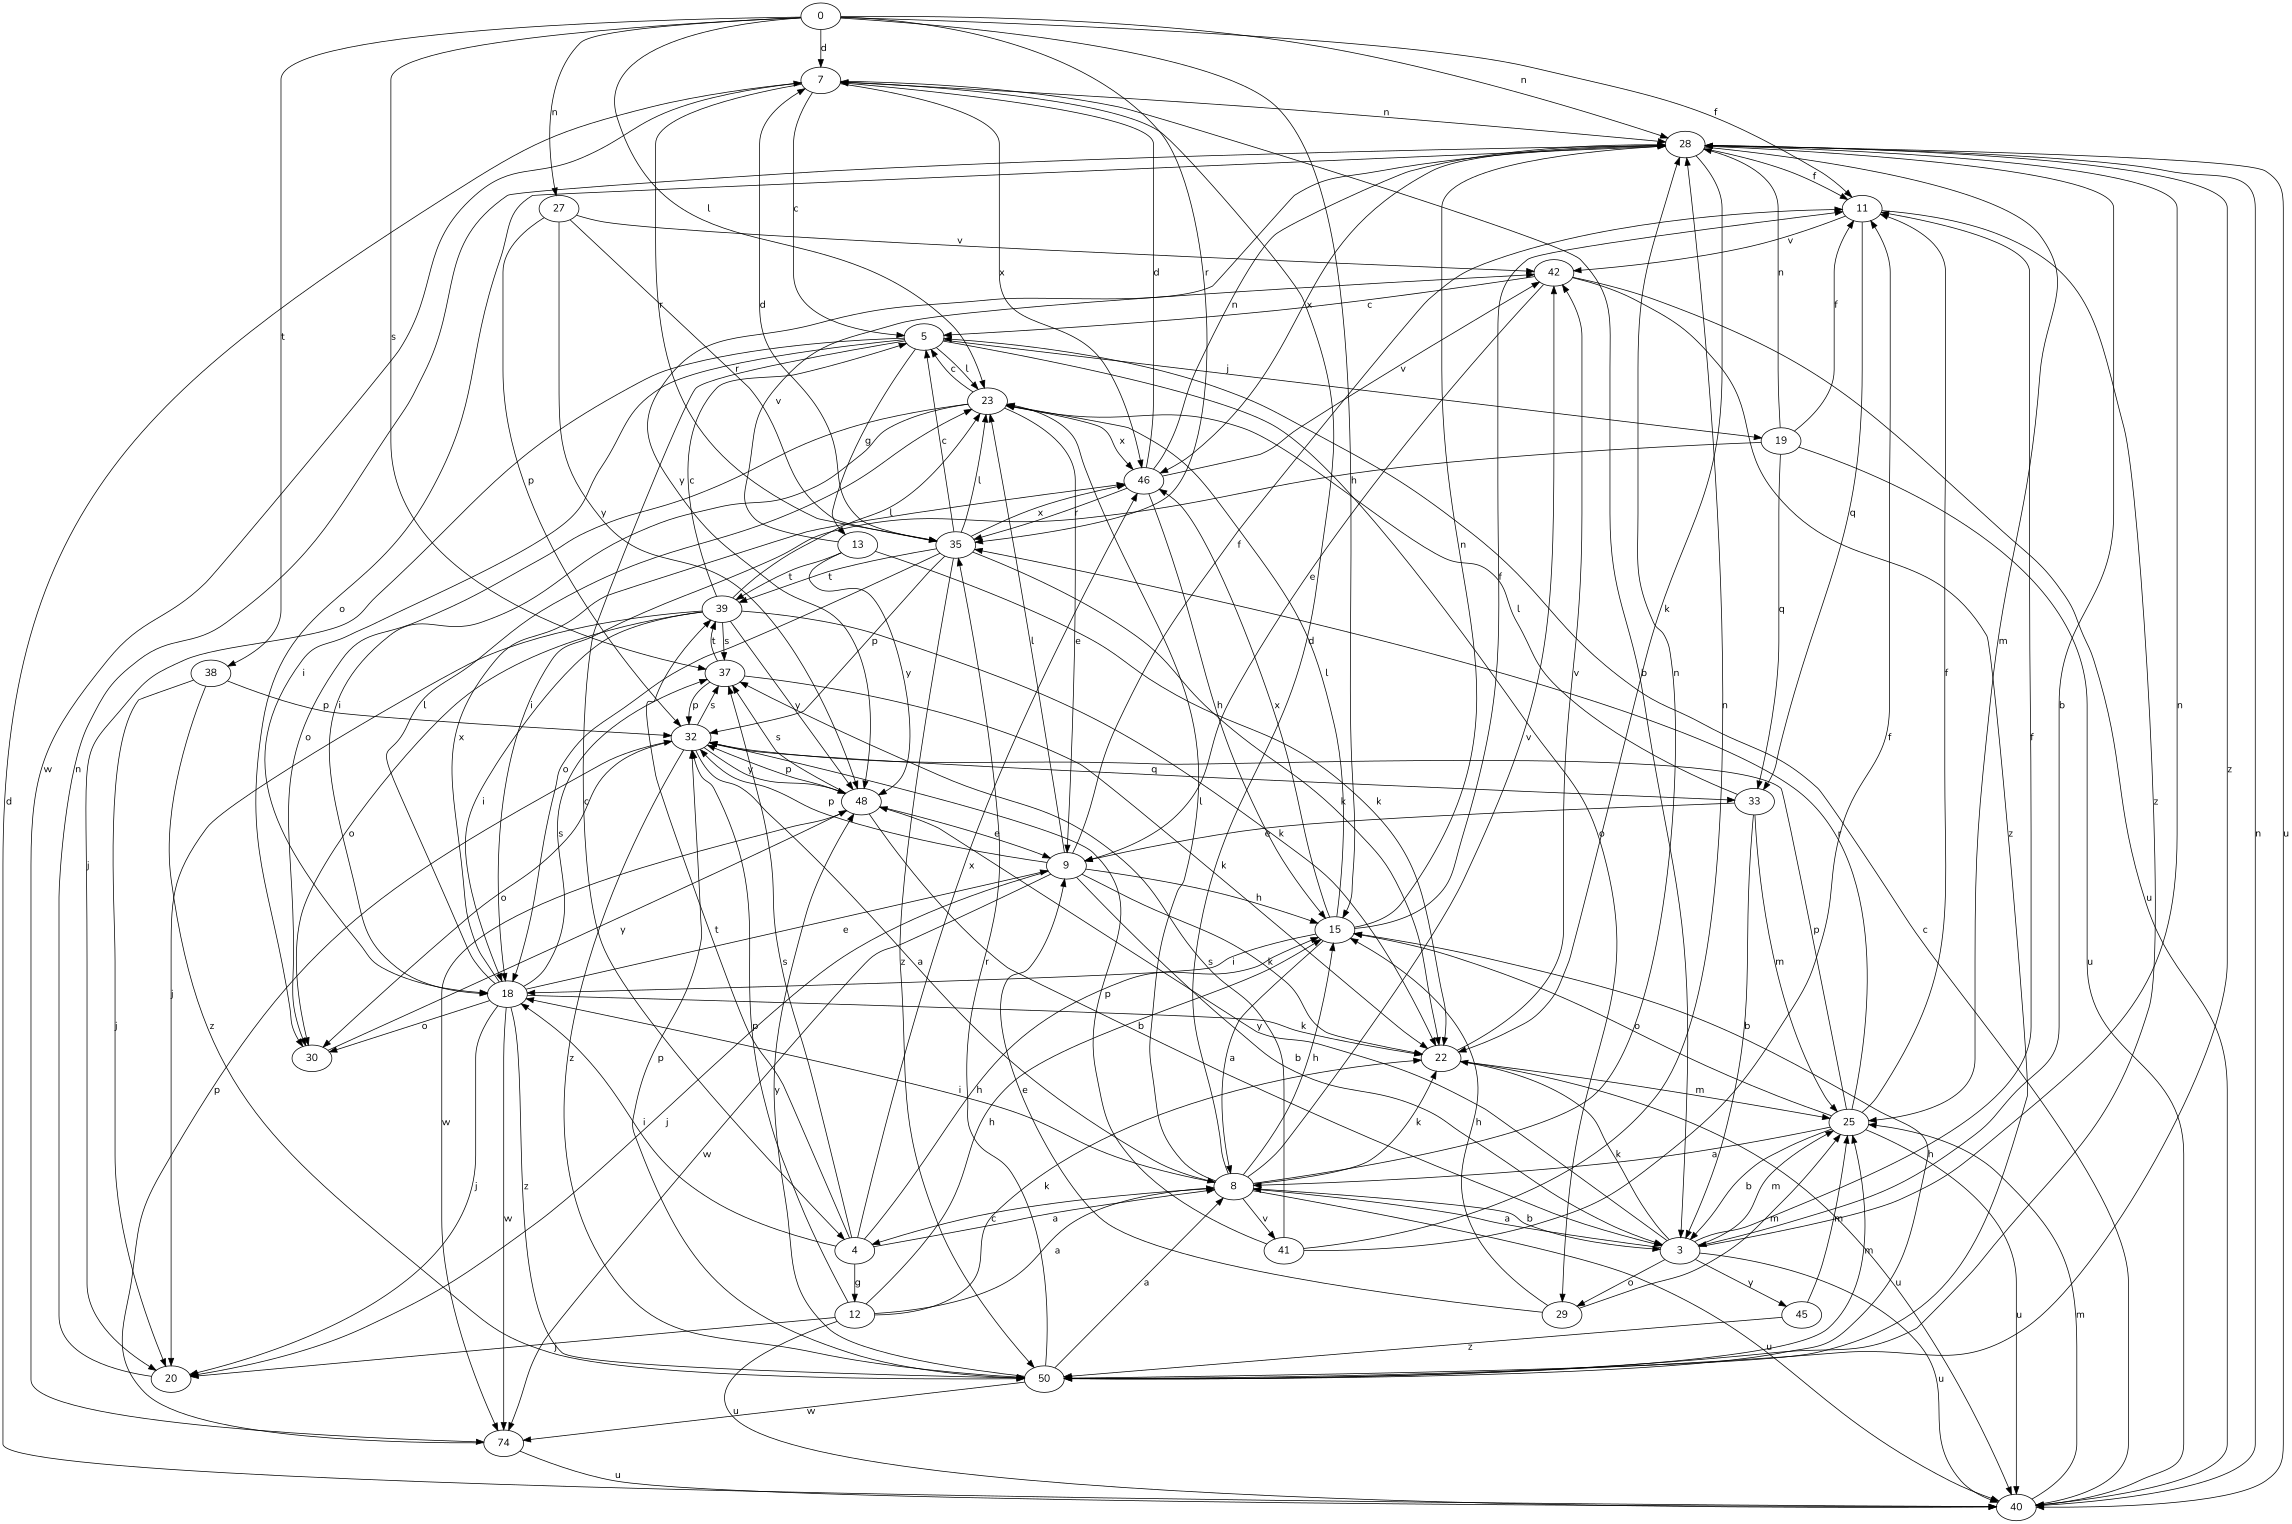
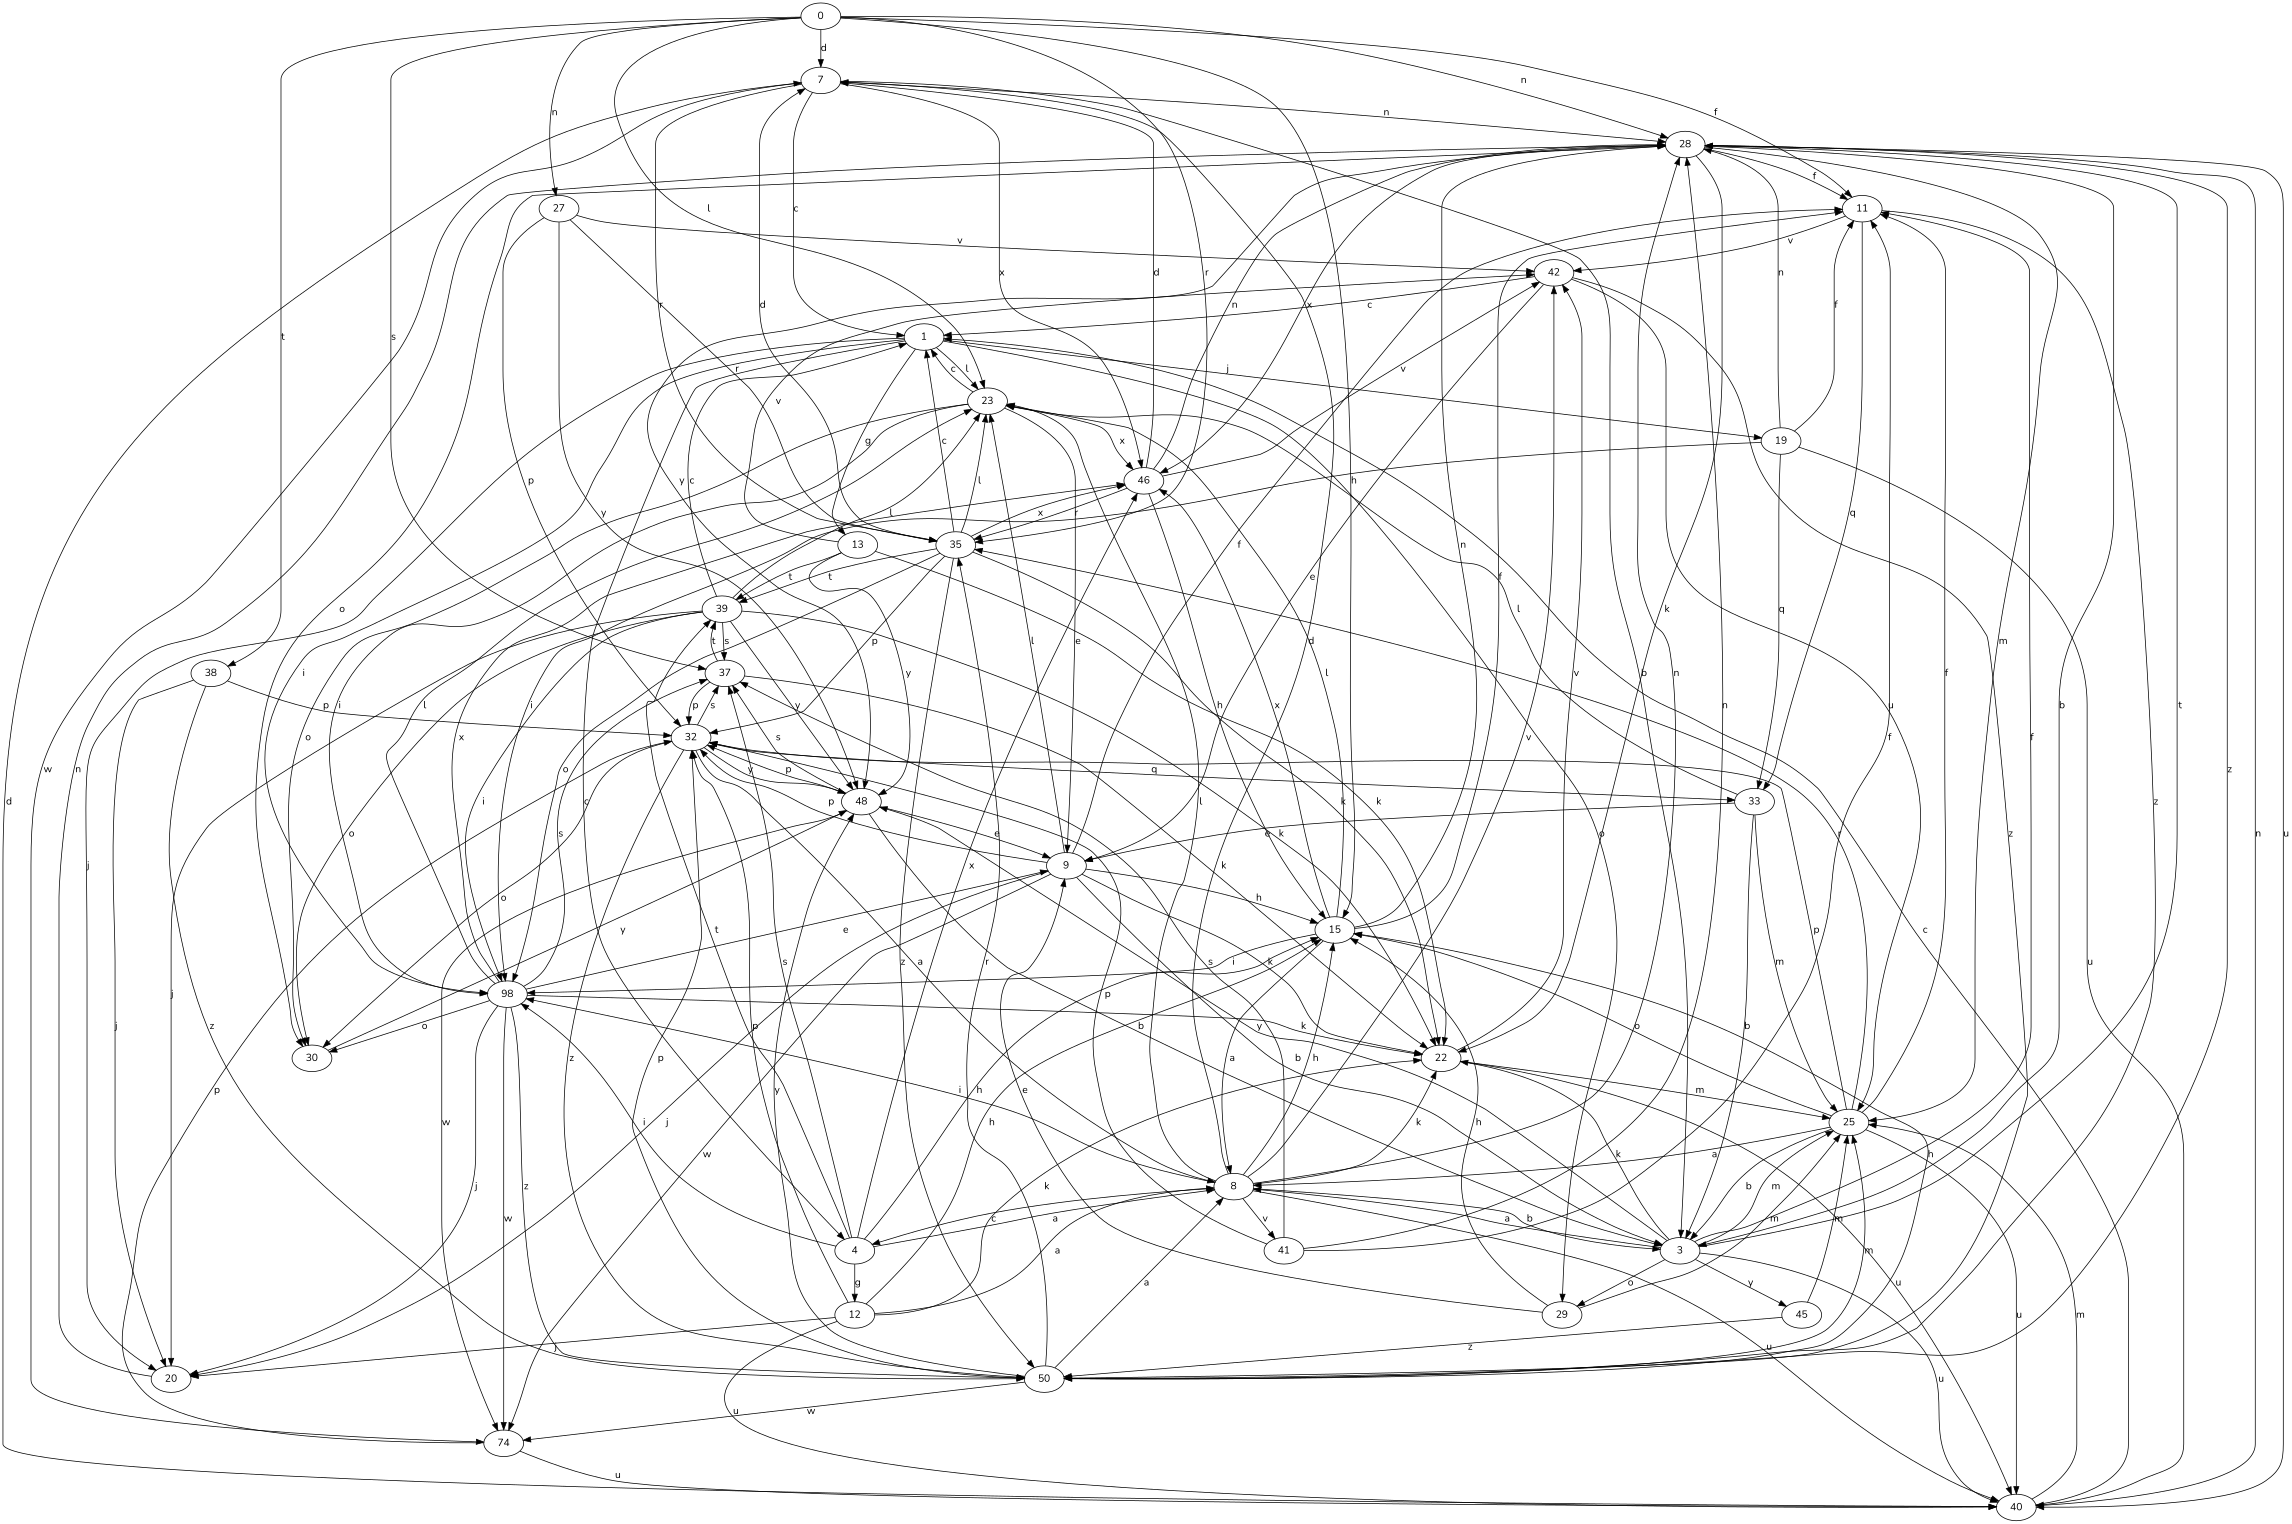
(924, 337) -> (924, 337)
(2180, 705) -> (2180, 705)
(2127, 828) -> (1817, 650)
(507, 994) -> (507, 994)
